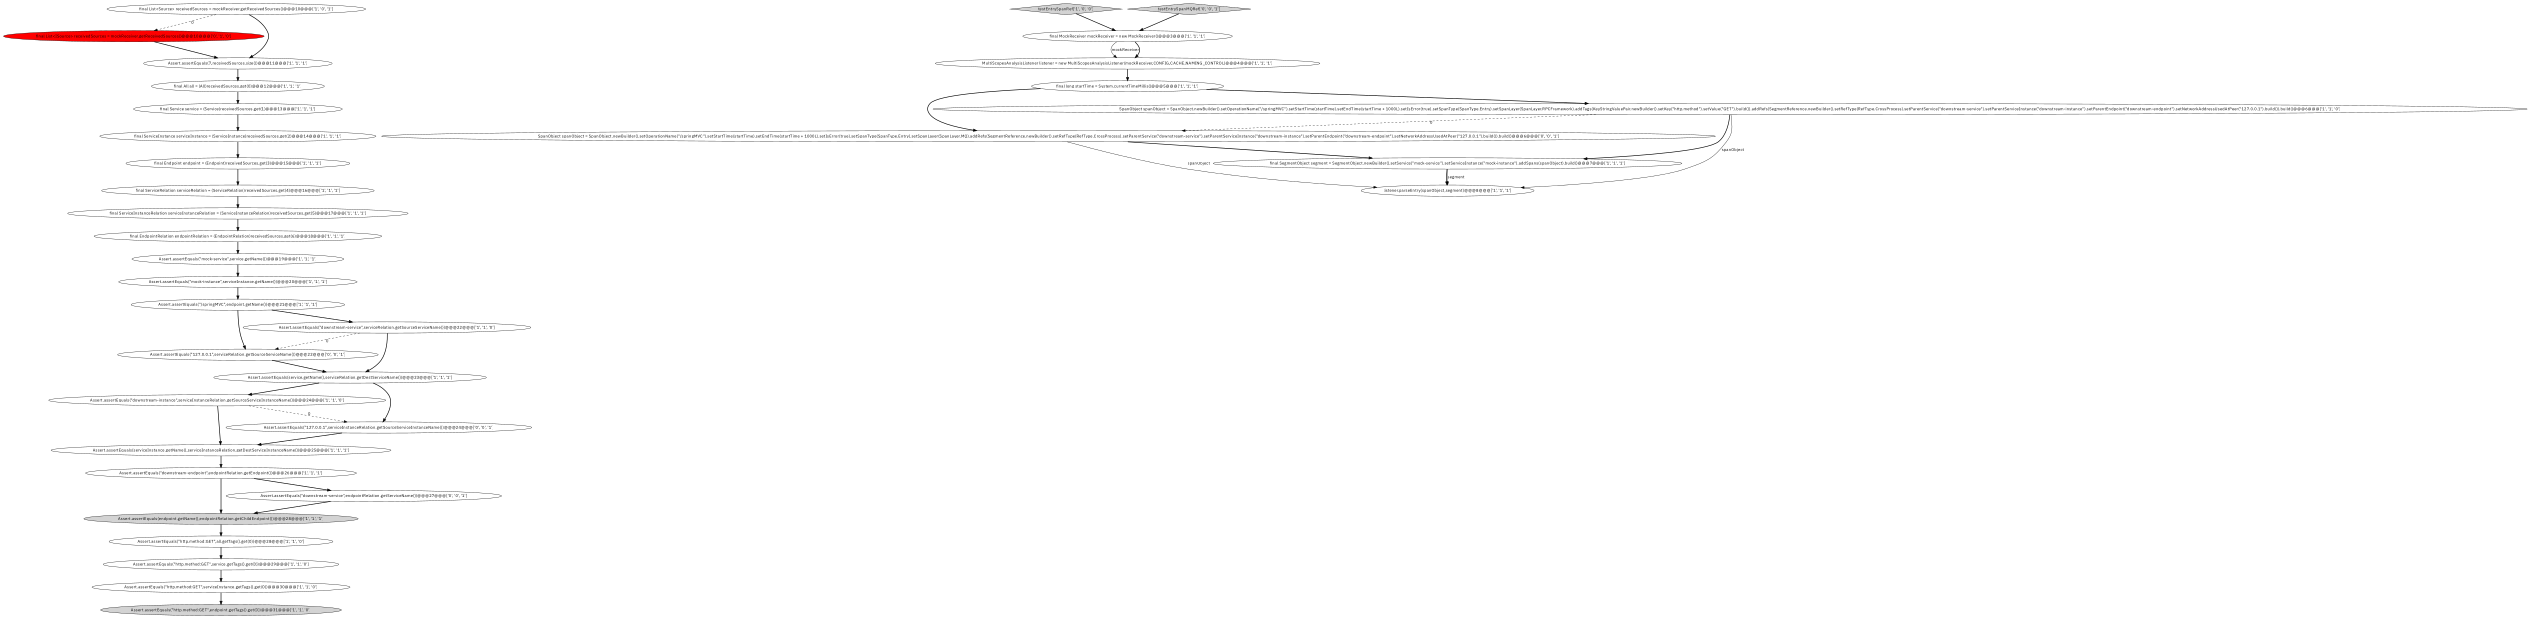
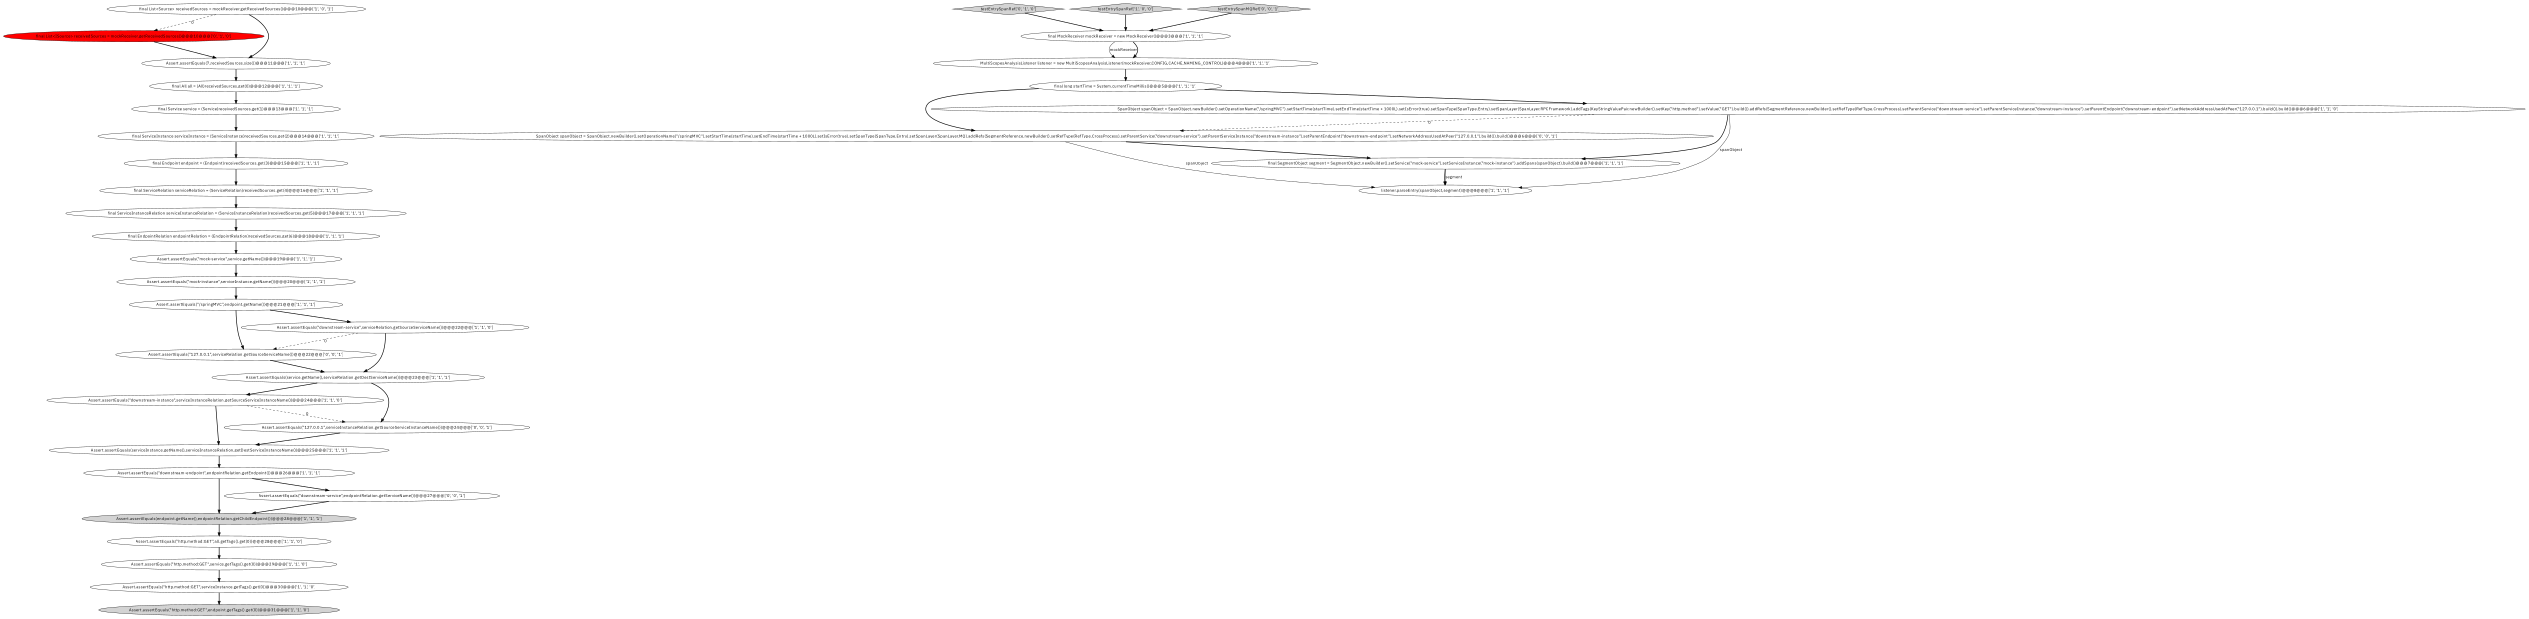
none -> (1009, 9)
